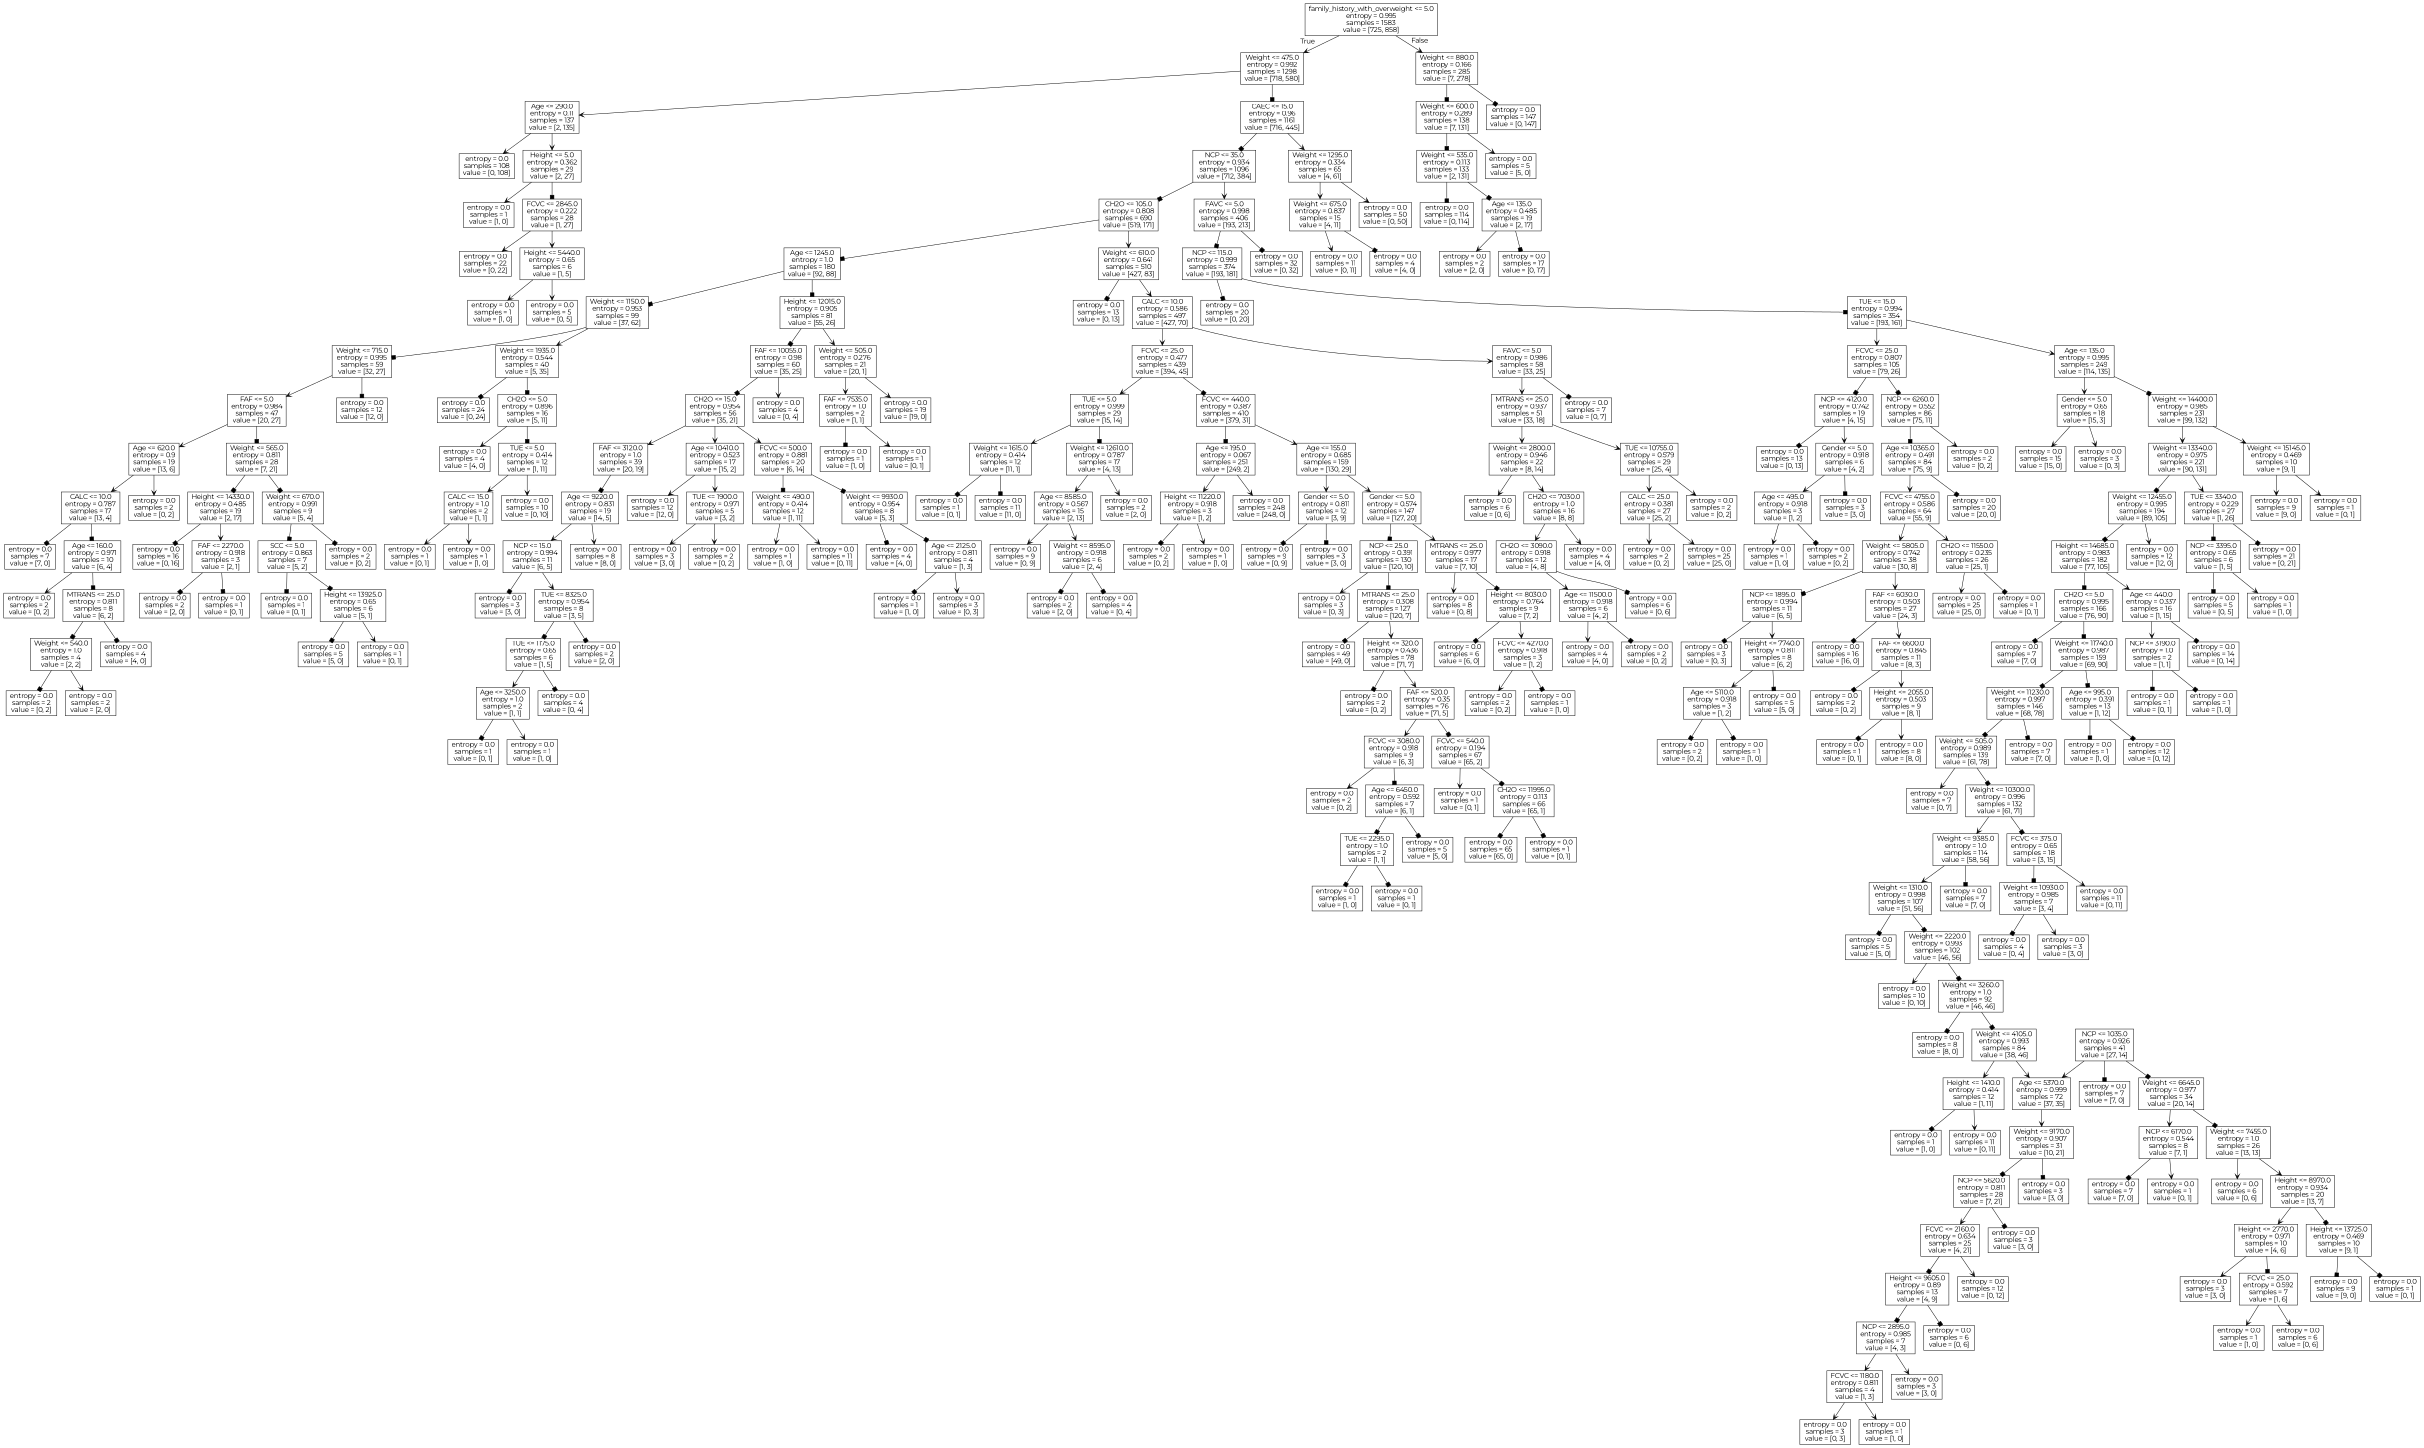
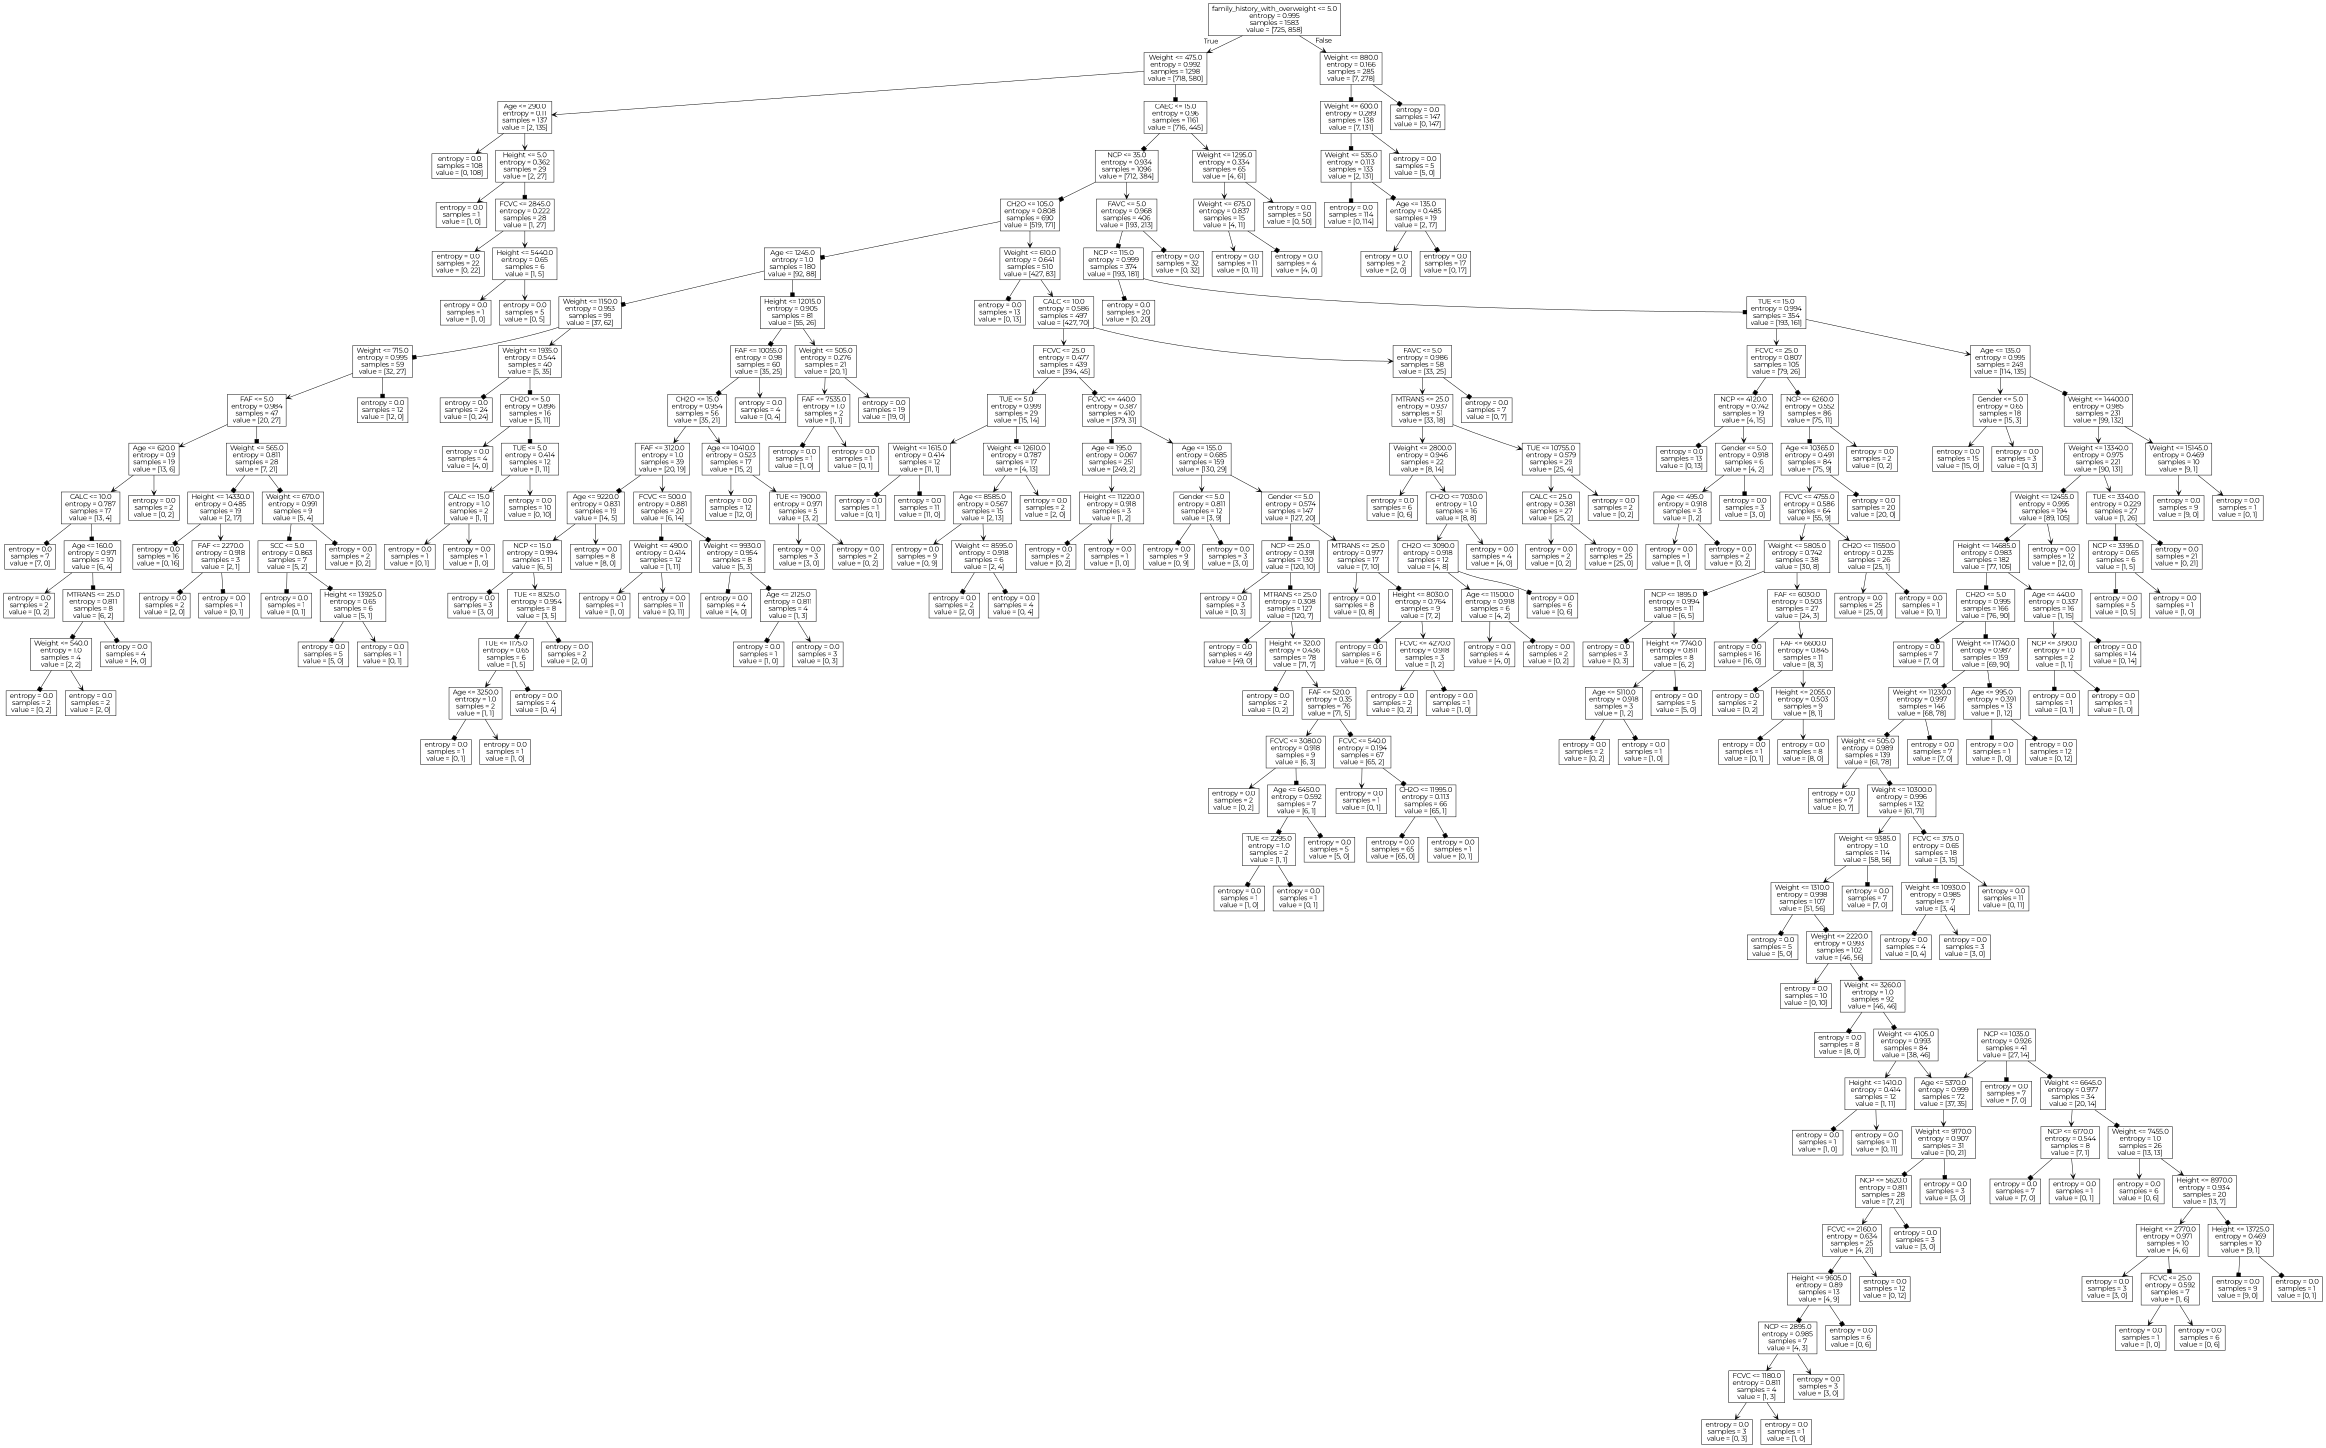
(1224, 215) -> (1127, 215)
(747, 433) -> (662, 481)
(1261, 508) -> none
